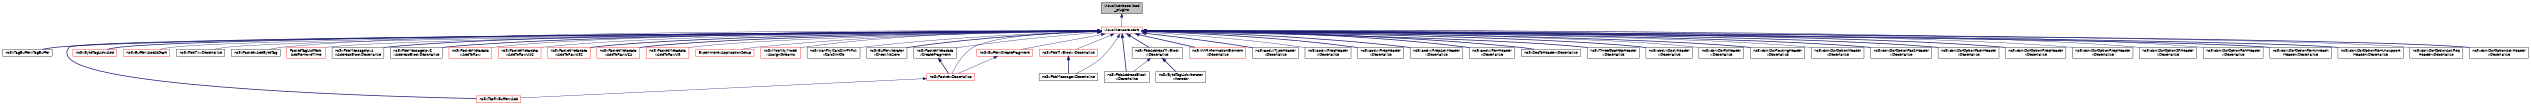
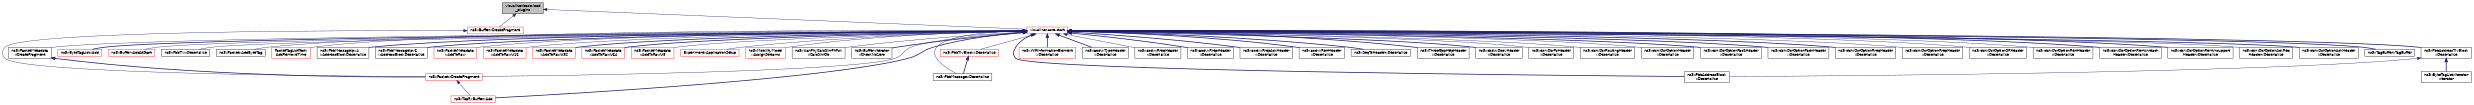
(1448, 35) -> (1326, 36)
(1061, 42) -> (506, 21)
(951, 77) -> (454, 77)
